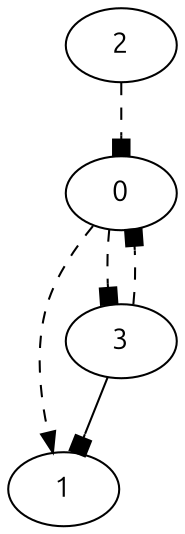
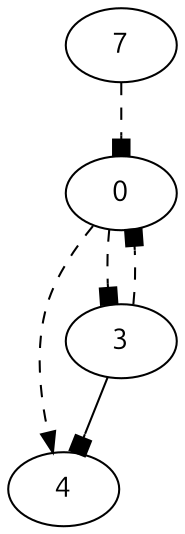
(121, 45) -> (121, 45)
(64, 489) -> (64, 489)
